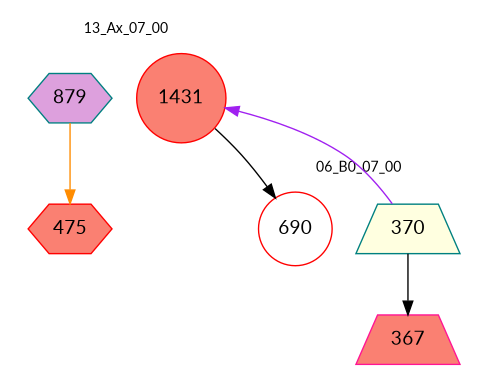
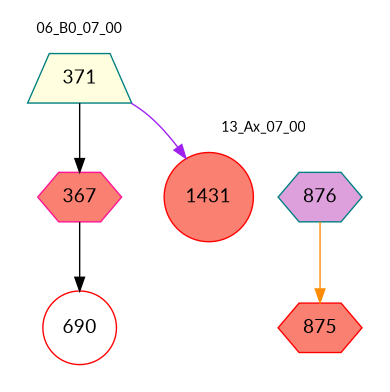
(70, 98) -> (320, 197)
(243, 156) -> (80, 249)
(70, 229) -> (320, 328)
(408, 229) -> (80, 78)
(408, 340) -> (80, 197)
